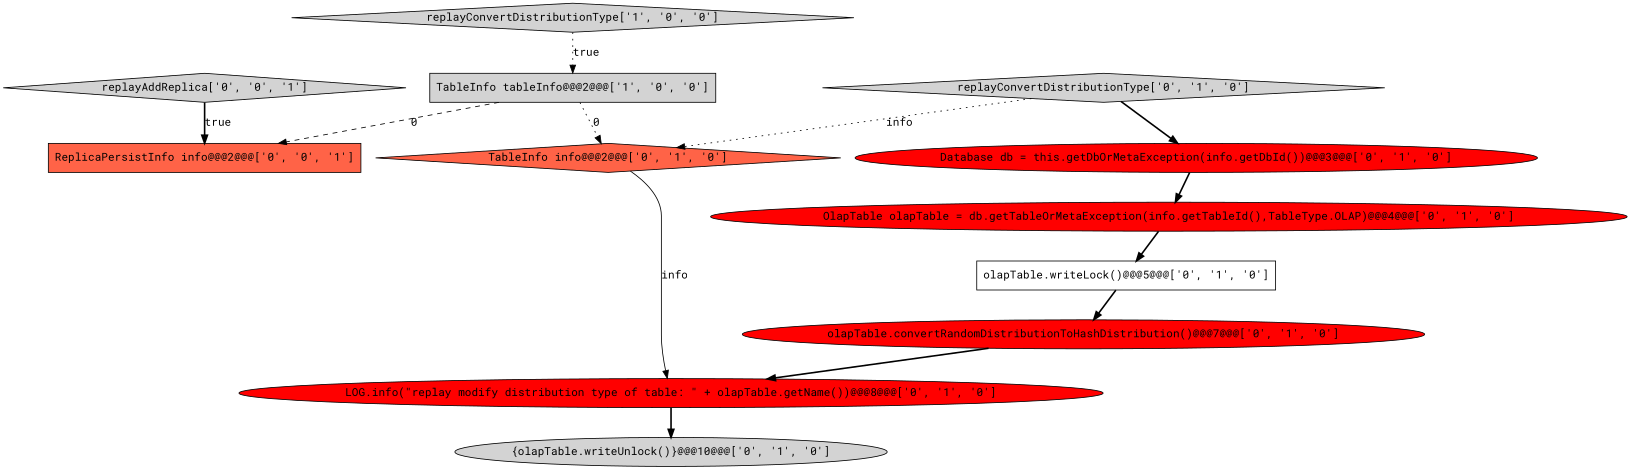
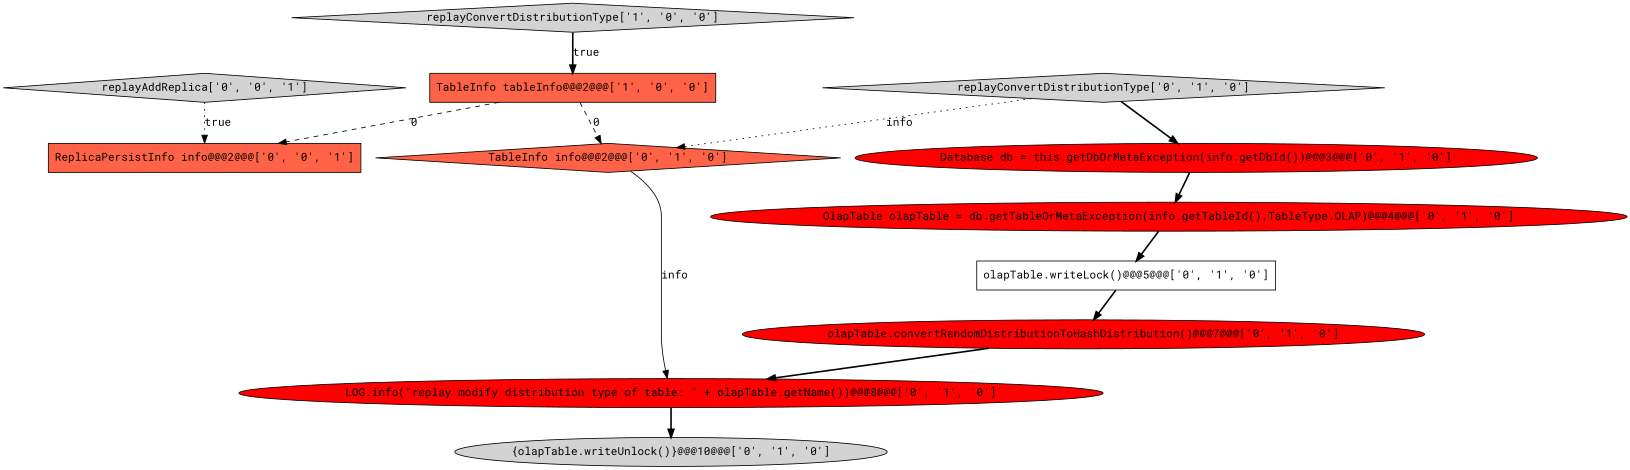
(573, 49) -> (573, 49)
(573, 88) -> (573, 88)
(205, 119) -> (205, 119)
(589, 119) -> (589, 119)
